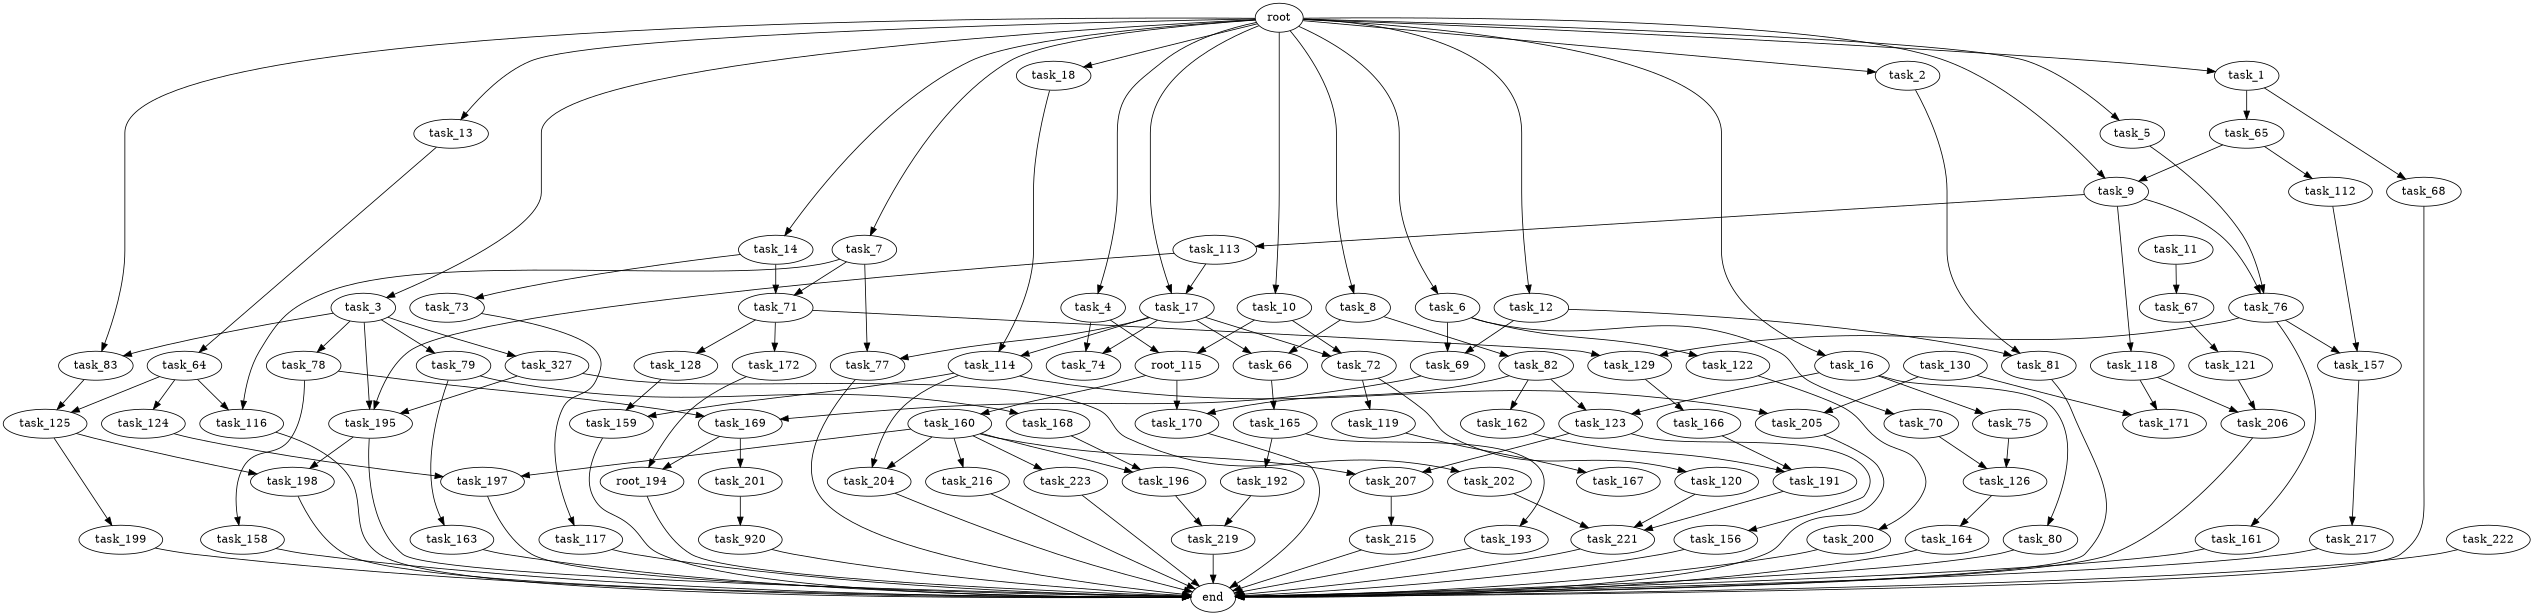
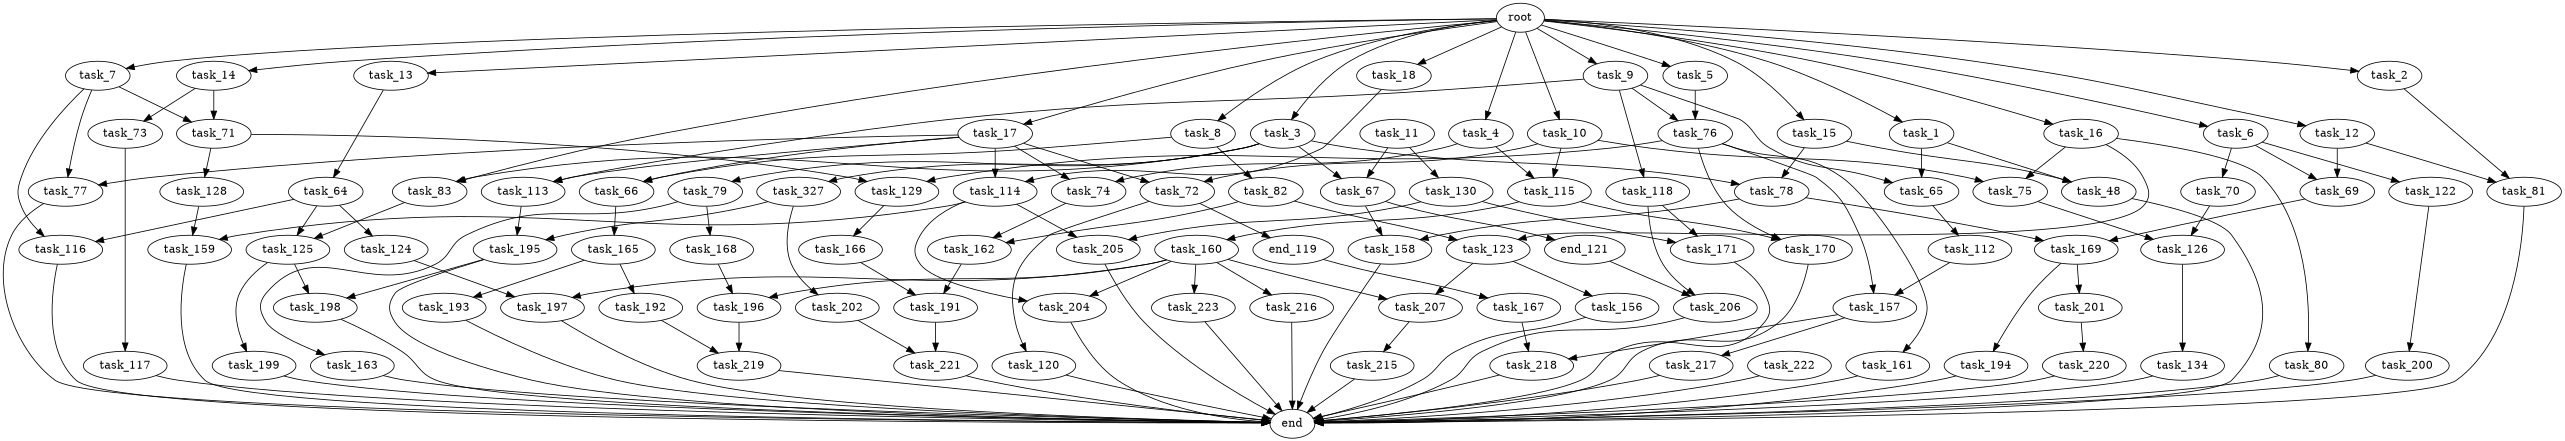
none -> (1814, 134)
none -> (1421, 160)
none -> (1825, 160)
(2184, 161) -> (1759, 140)
(2424, 192) -> (2099, 192)
none -> (1372, 217)
none -> (1032, 219)
(1198, 275) -> (680, 163)
(367, 362) -> (1317, 160)
(774, 366) -> none
(1177, 366) -> (1549, 192)
none -> (1532, 366)
(2231, 366) -> (1585, 250)
none -> (1588, 376)
(1362, 395) -> (1728, 207)
(1373, 424) -> (1293, 250)
(642, 482) -> (1986, 366)
(1668, 509) -> (1164, 397)
(740, 540) -> (2084, 366)
(1947, 540) -> (2183, 366)
